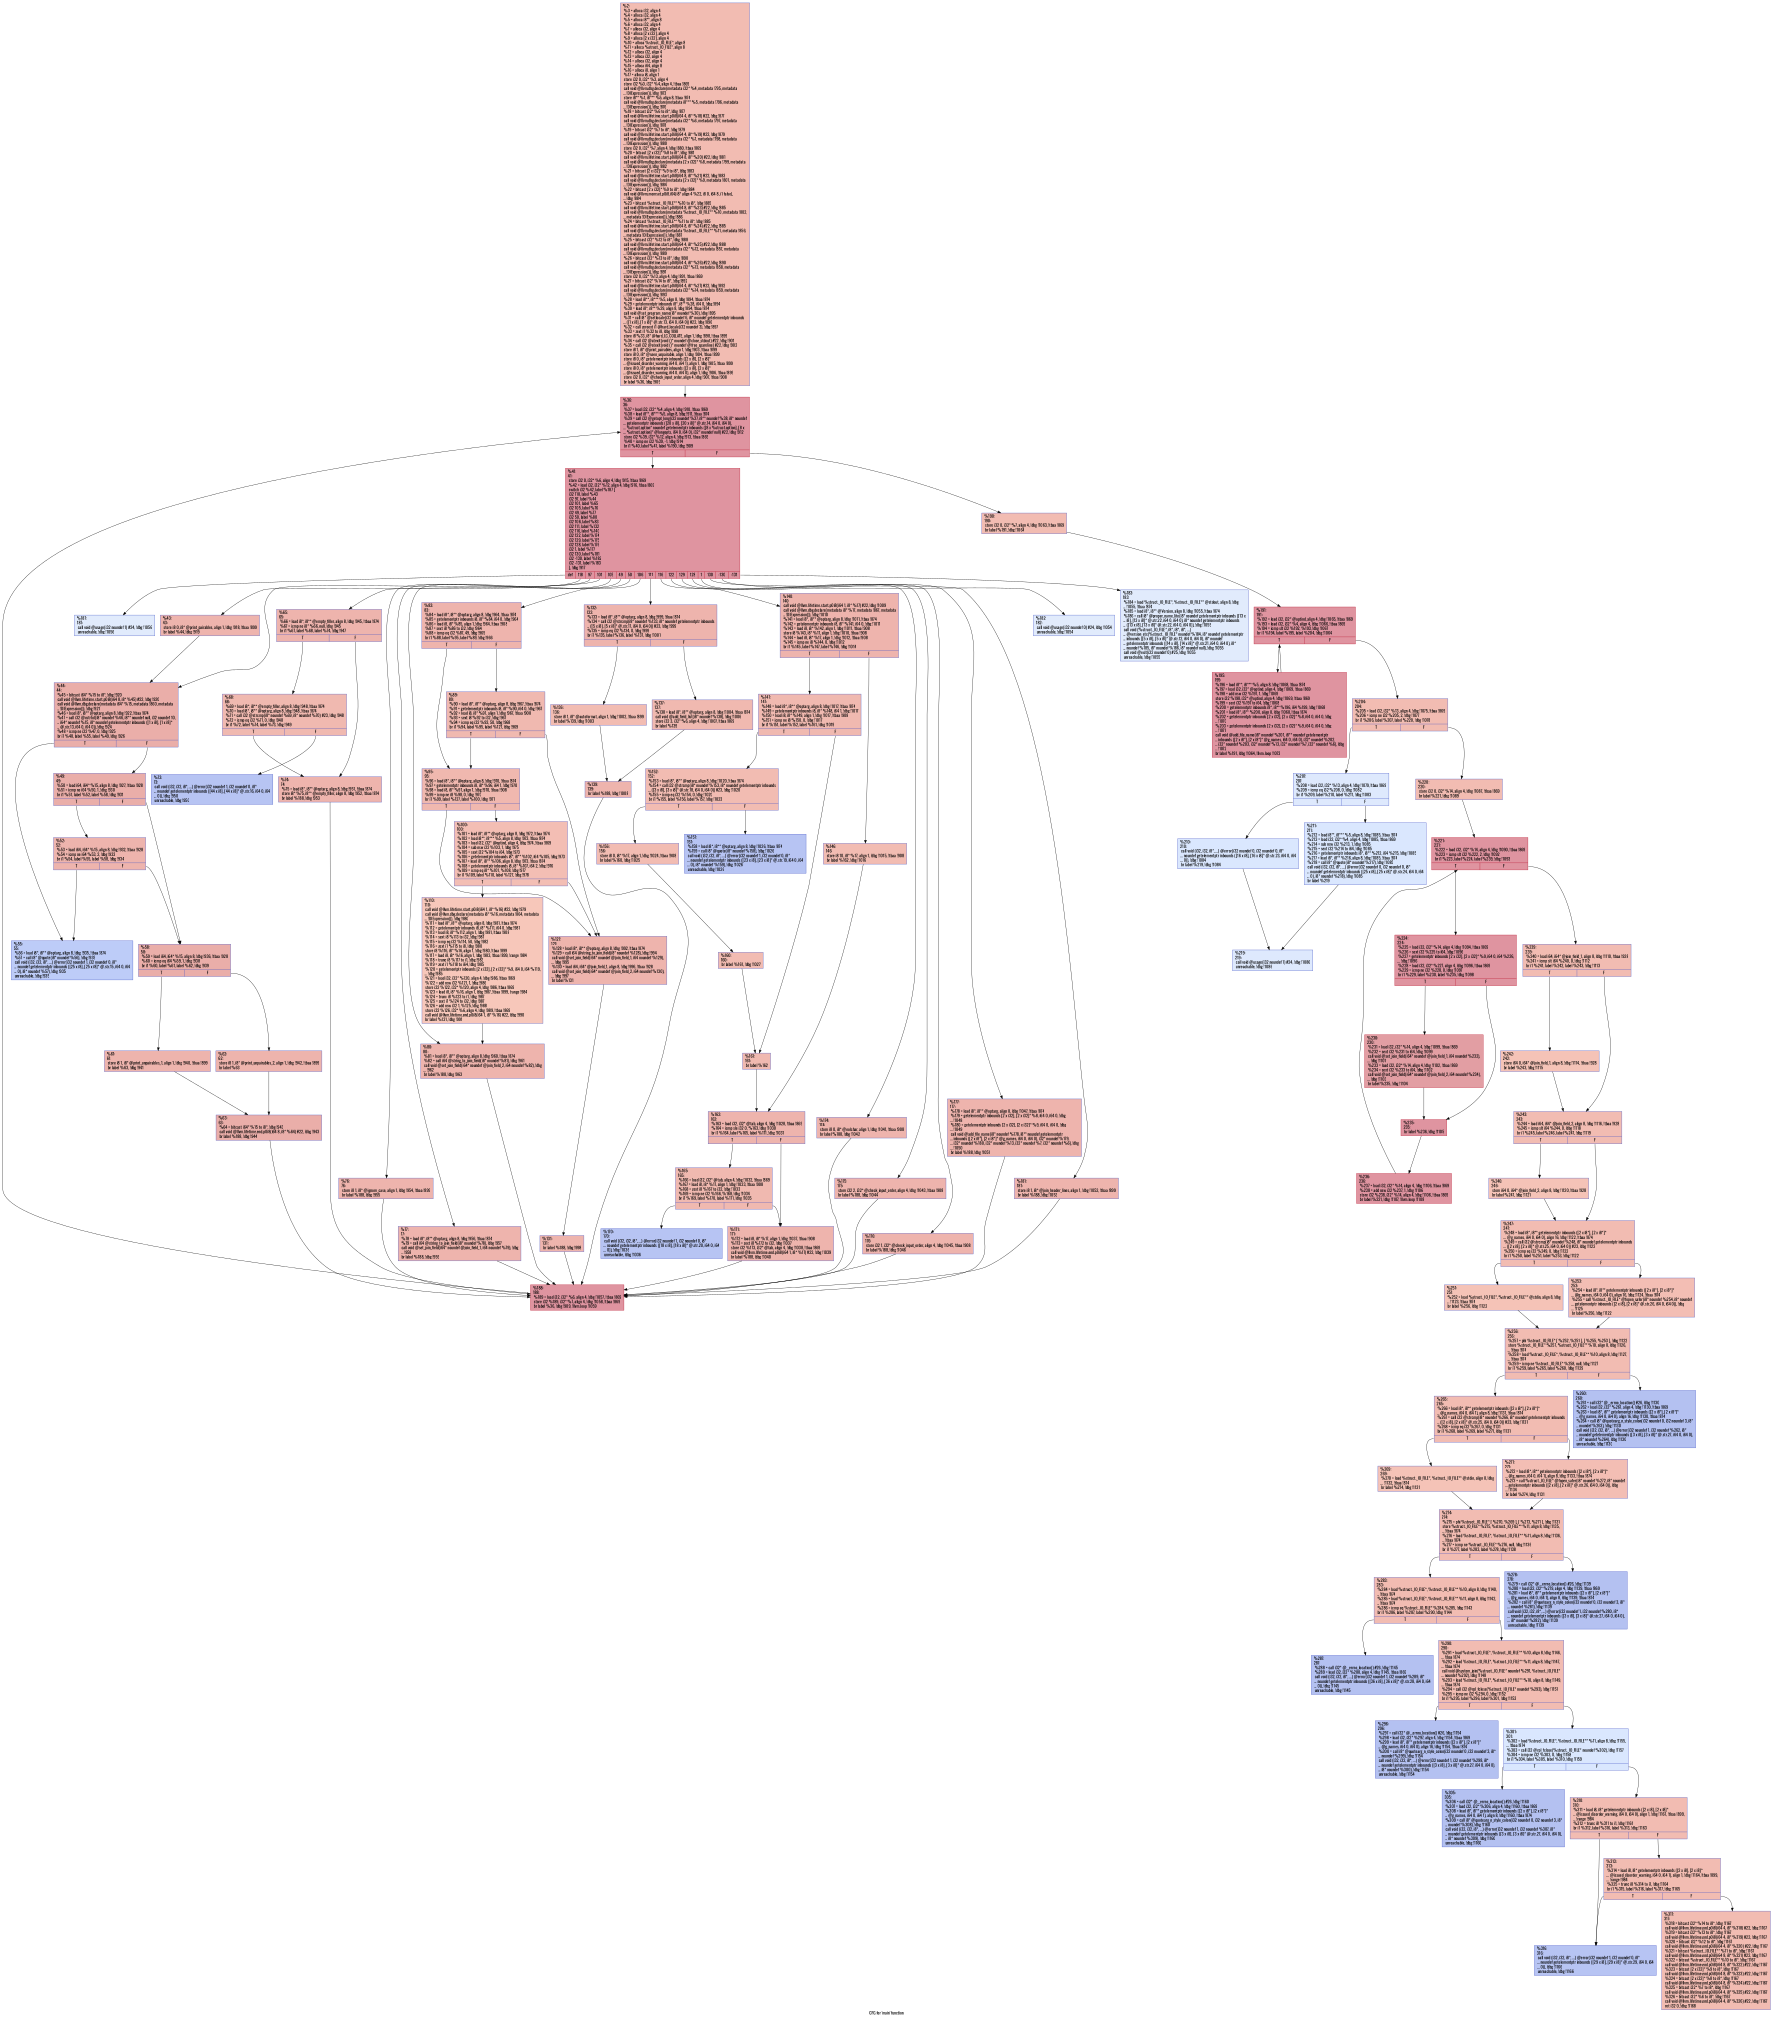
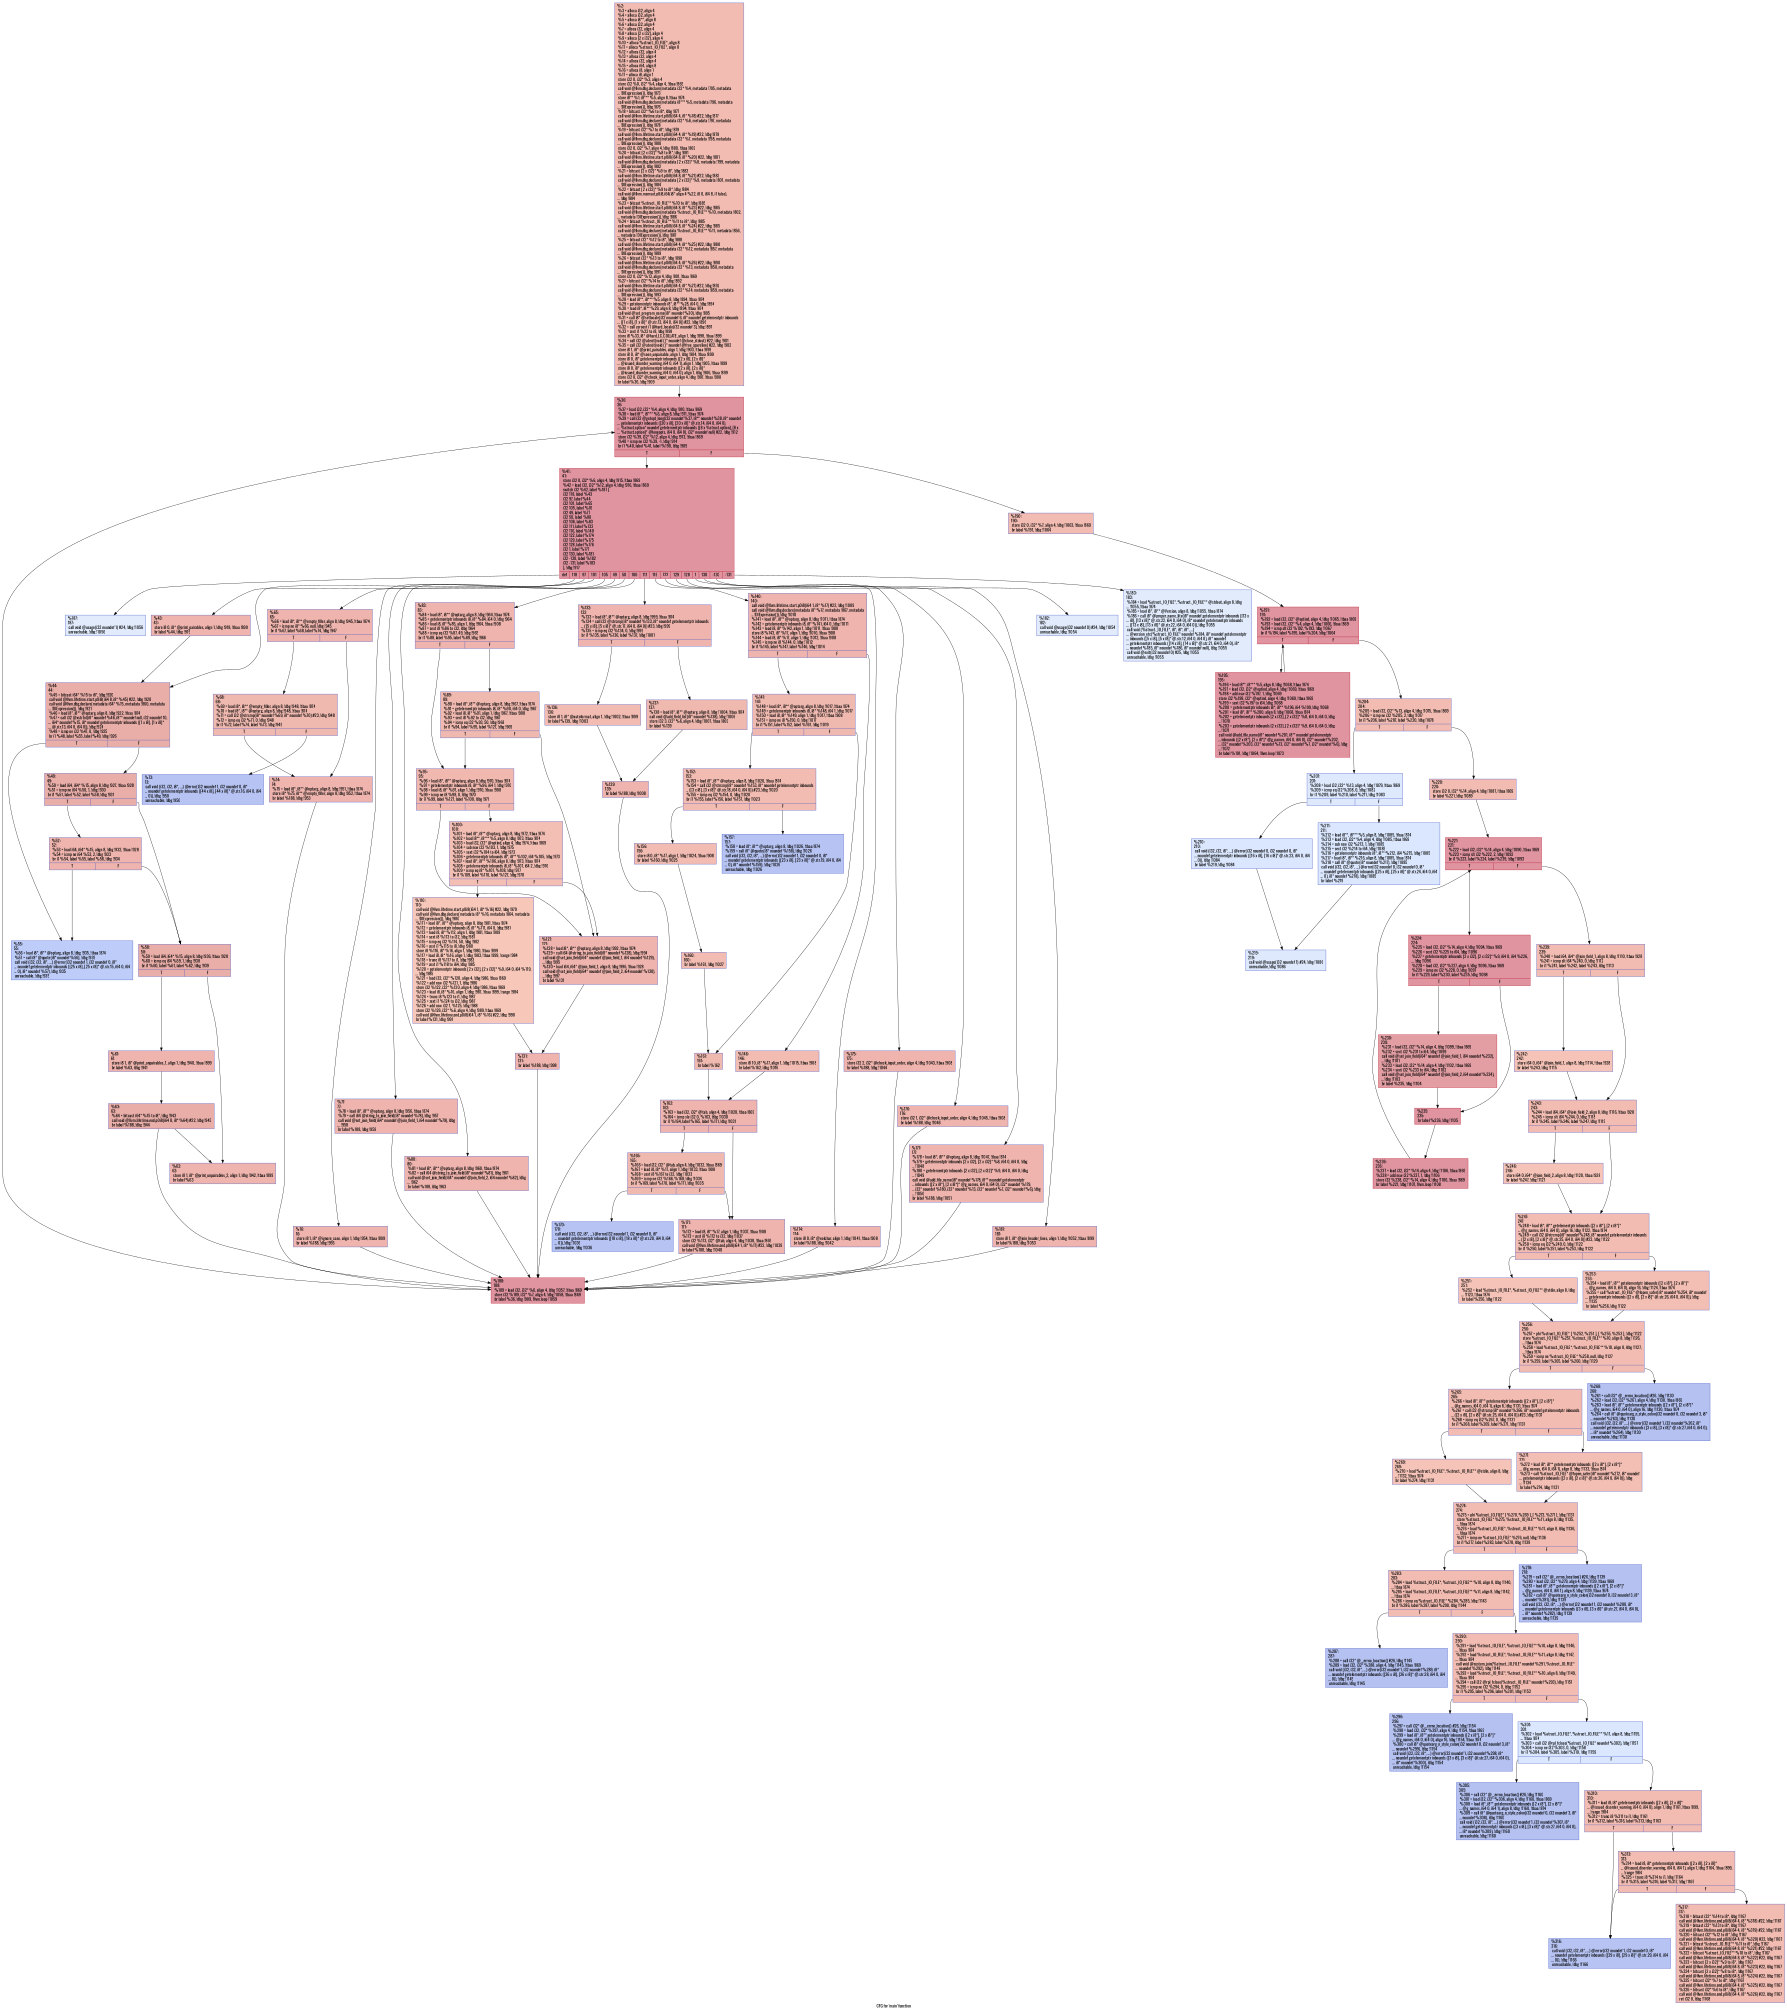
(482, 1032) -> (522, 1037)
(269, 1092) -> (192, 1145)
